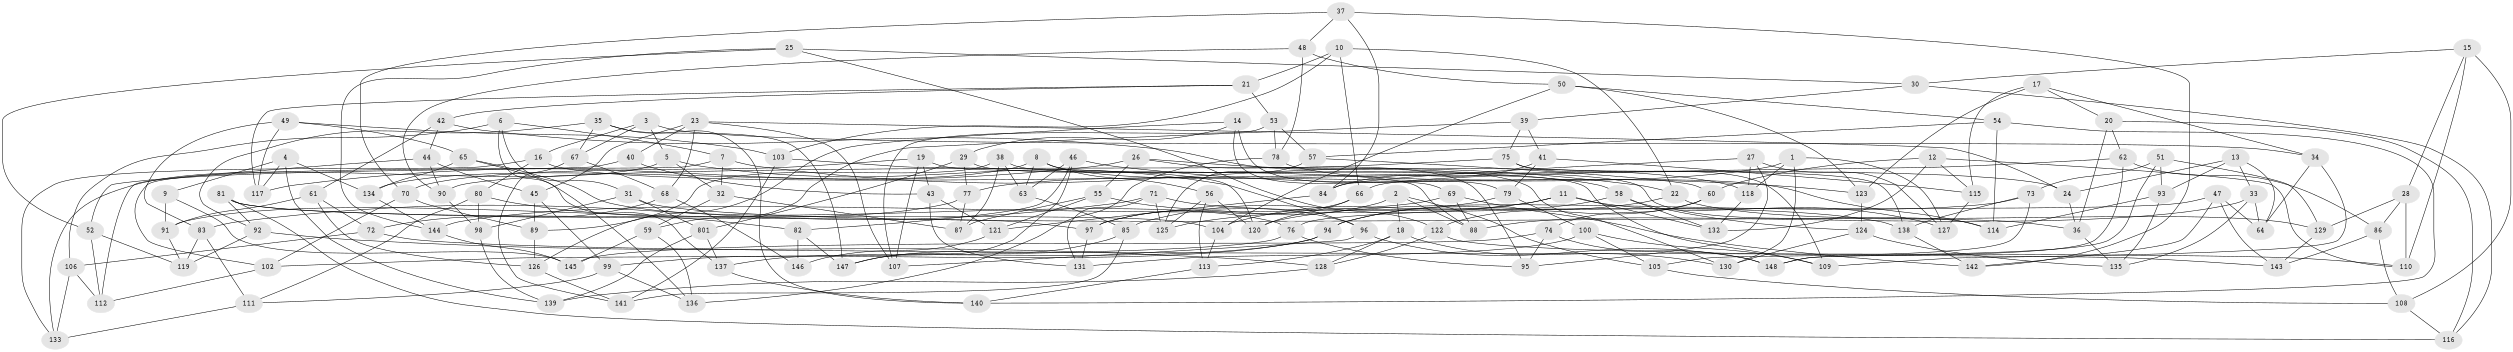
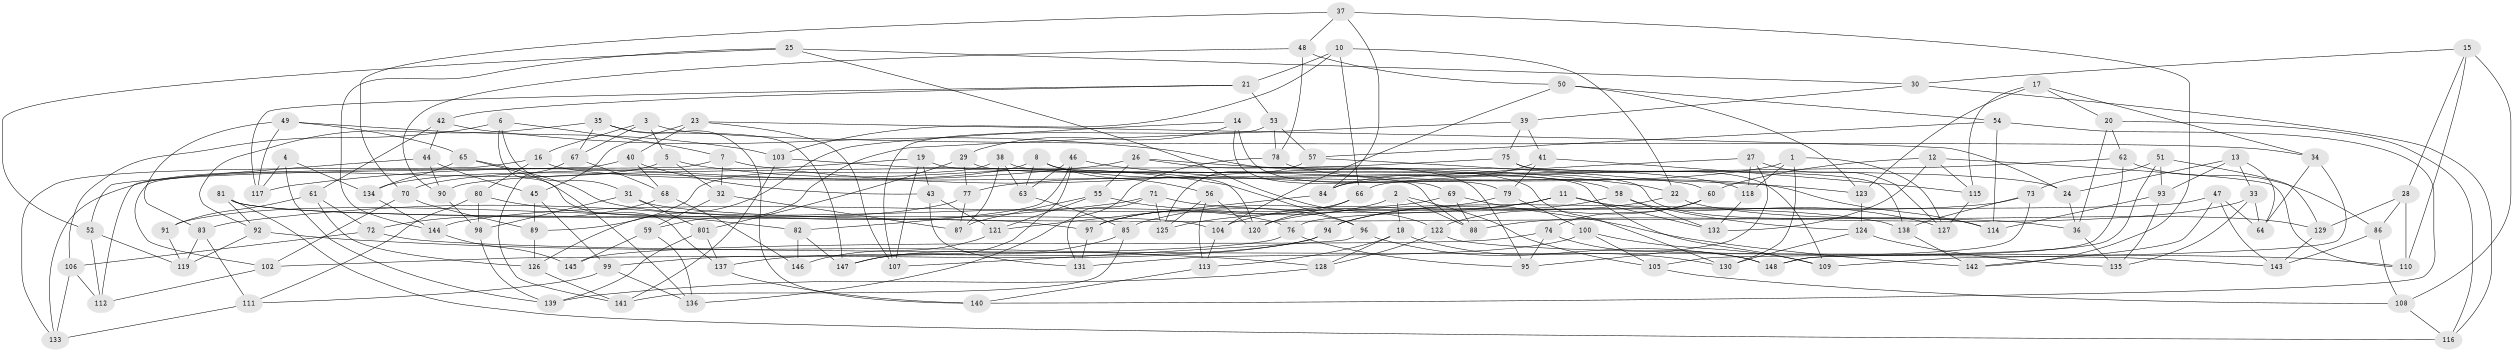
(688, 160) -> (651, 179)
(165, 194) -> none
